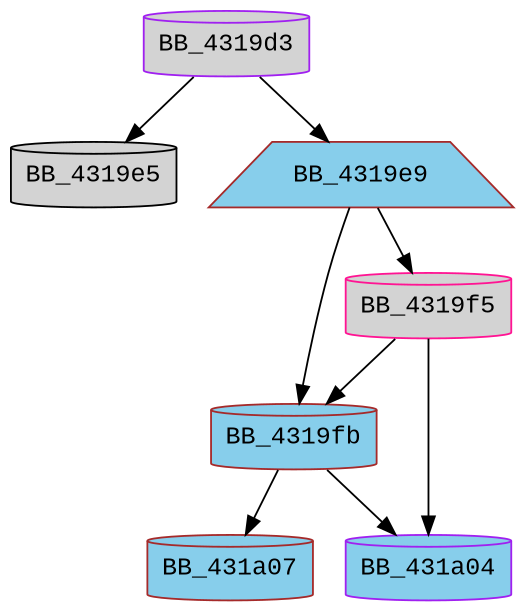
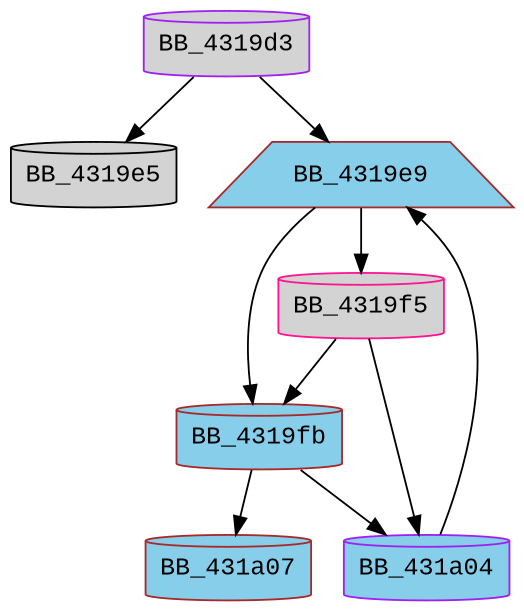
none -> (477, 372)
